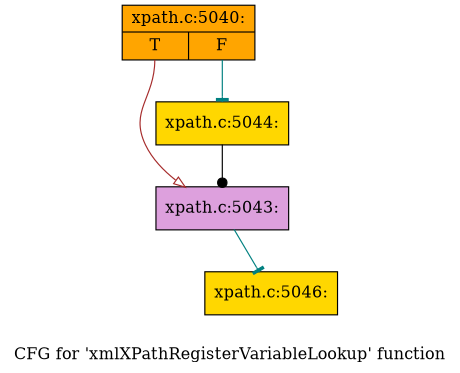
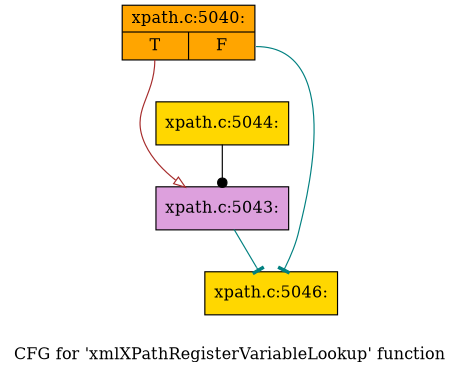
(222, 78) -> (313, 143)
